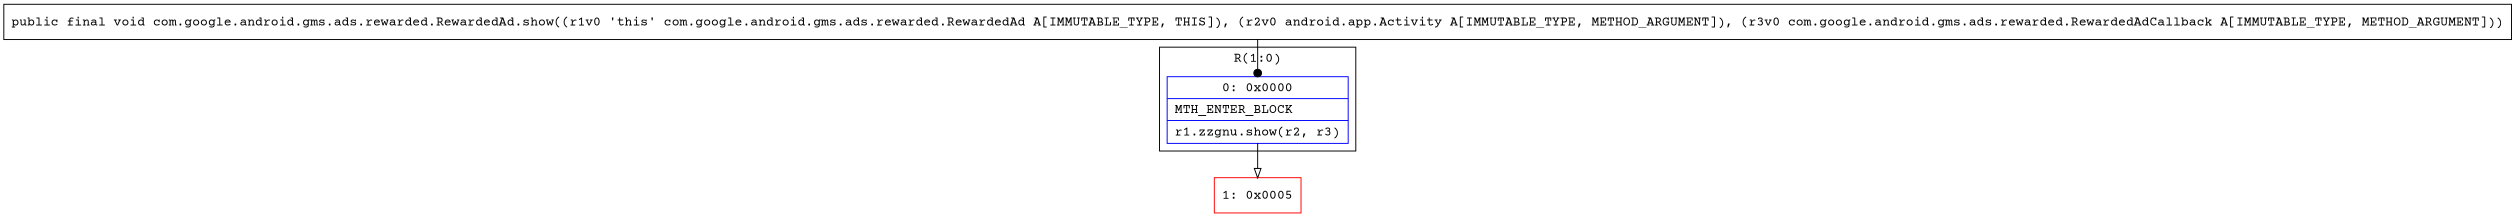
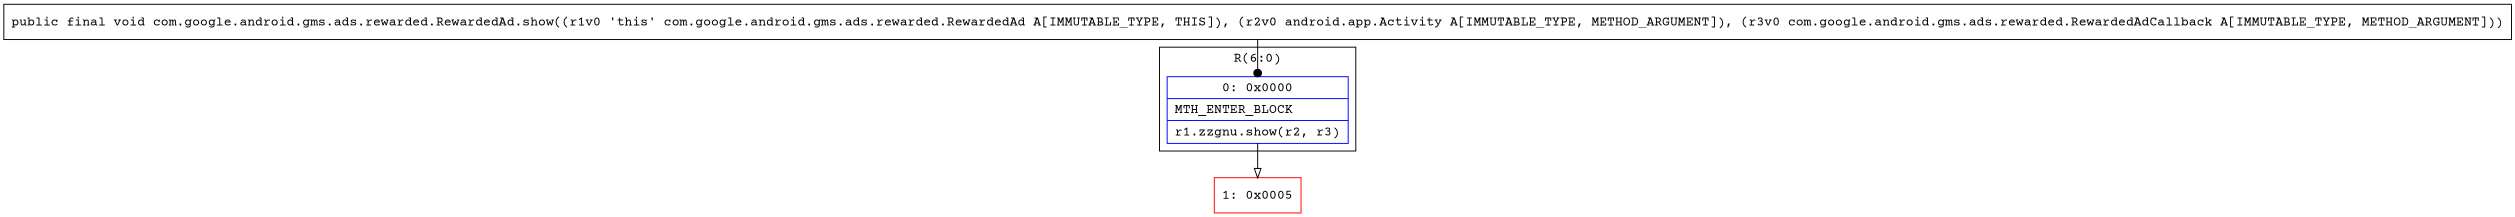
(1258, 58) -> (1258, 58)
